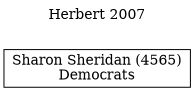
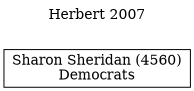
(97, 68) -> (97, 68)
